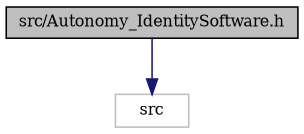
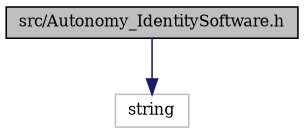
(152, 111) -> (152, 111)
